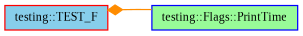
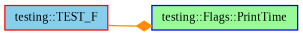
(137, 10) -> (122, 26)
